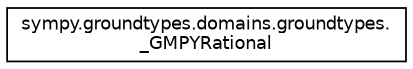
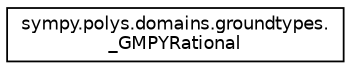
(207, 35) -> (175, 35)
